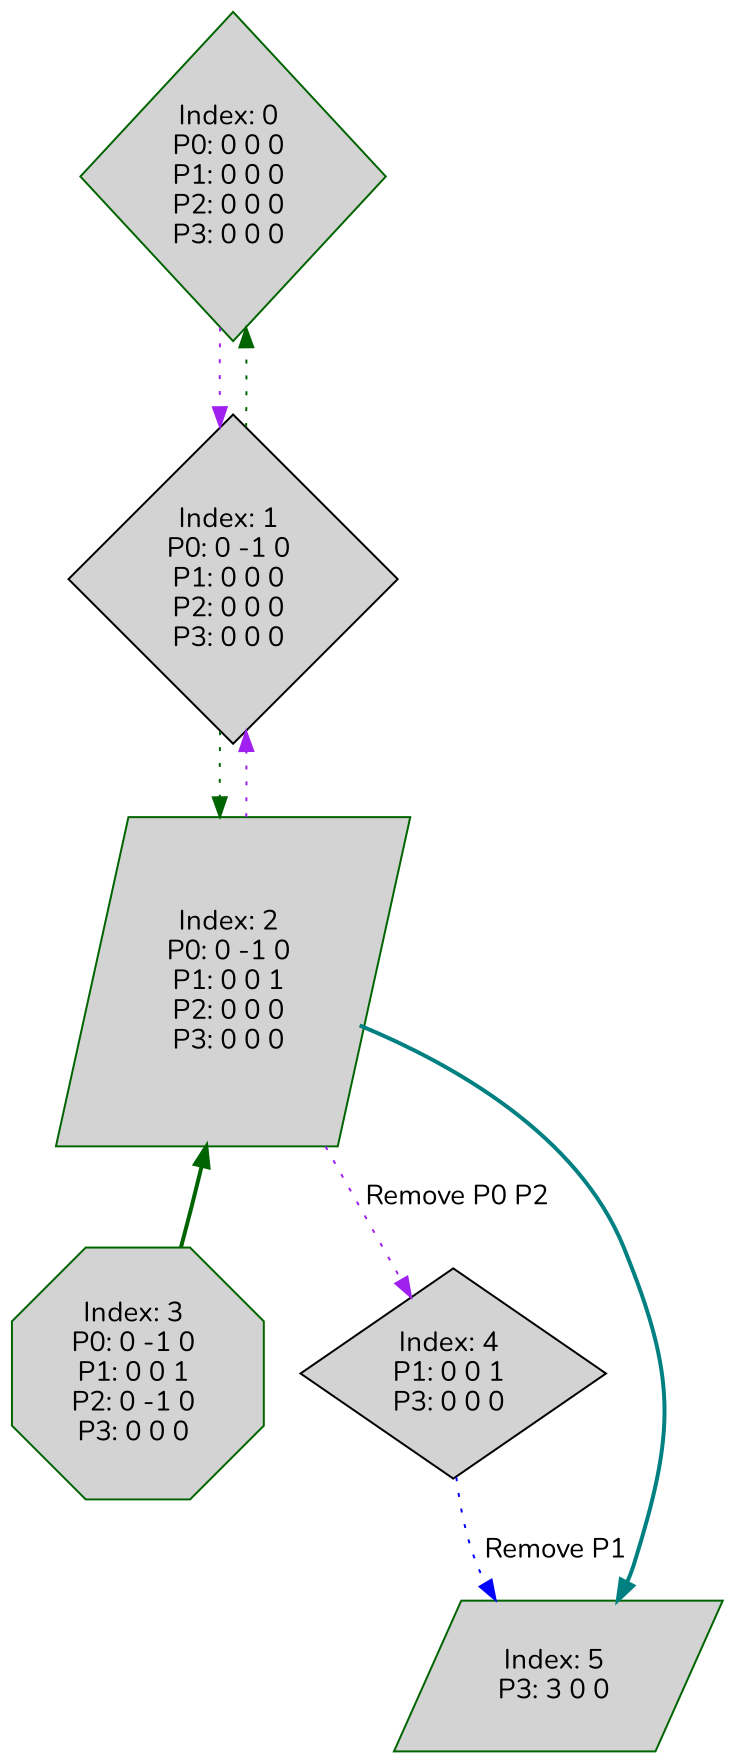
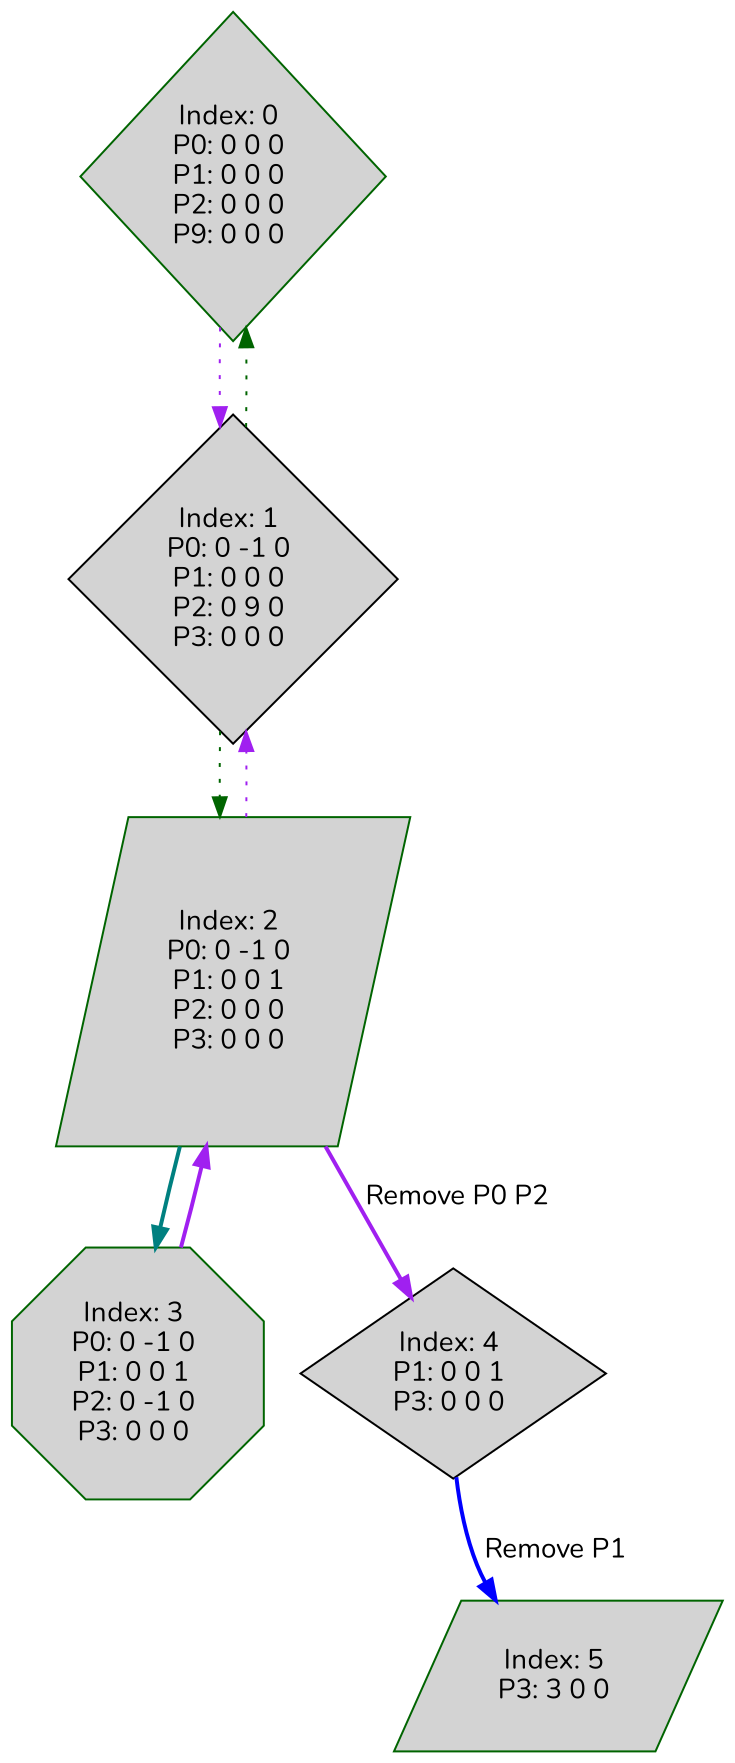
(233, 177) -> (233, 177)
(233, 579) -> (233, 579)
(192, 1207) -> (192, 1207)
(363, 1213) -> (363, 1213)
(622, 1244) -> (170, 1187)
(466, 1531) -> (466, 1531)
